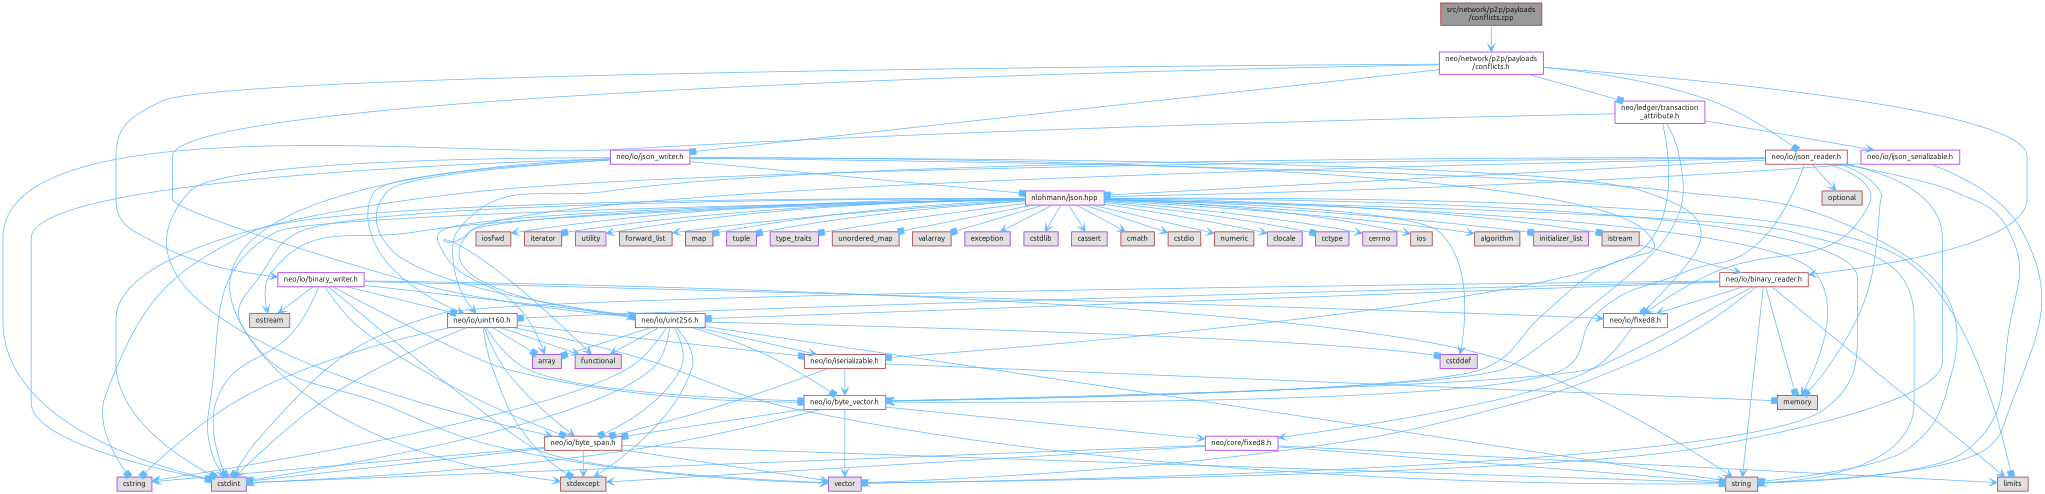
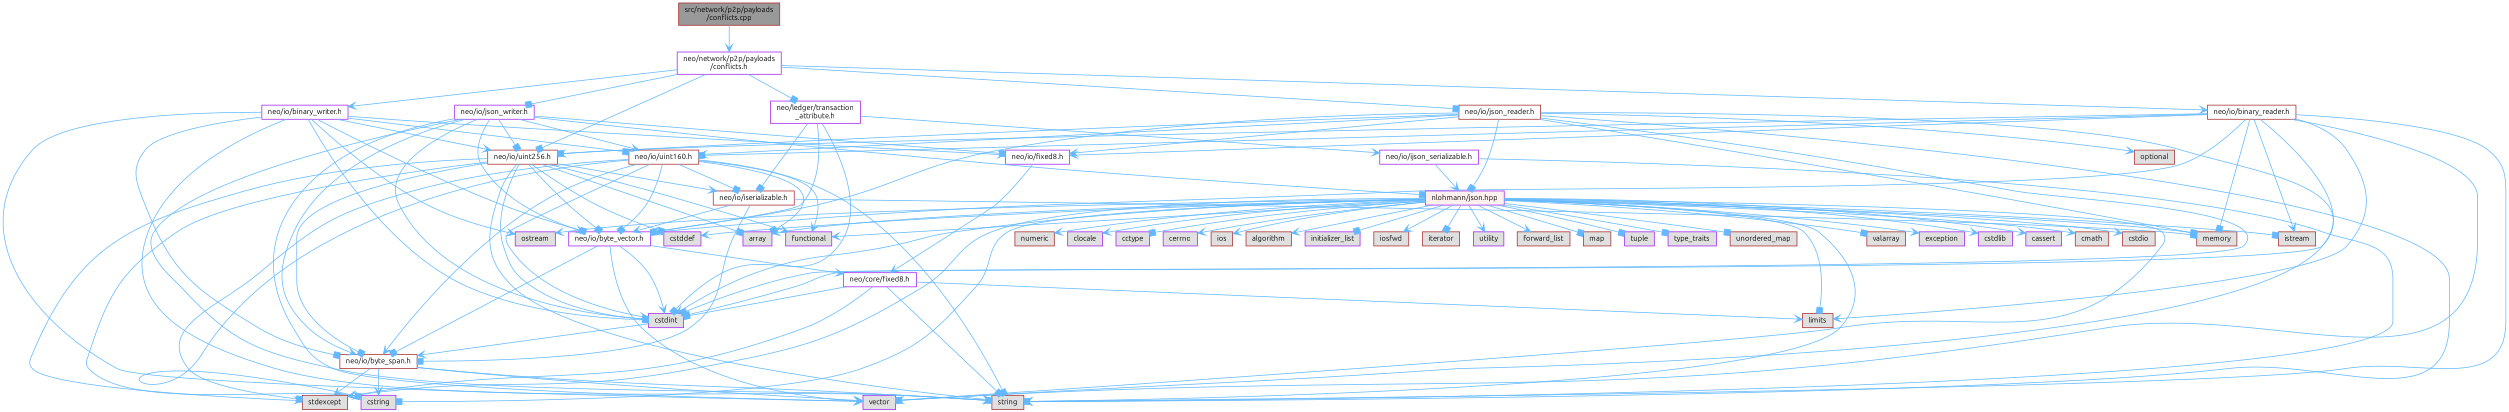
(1545, 220) -> (1847, 211)
(1684, 257) -> (2272, 169)
(392, 465) -> (537, 339)
